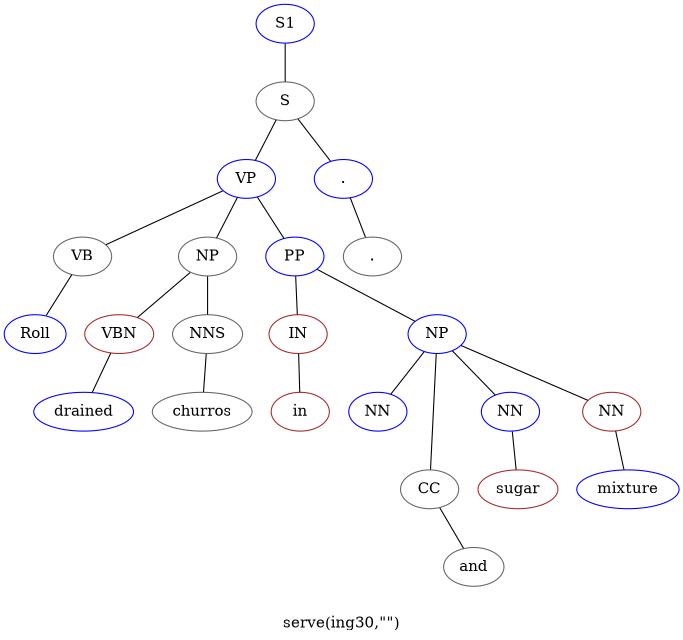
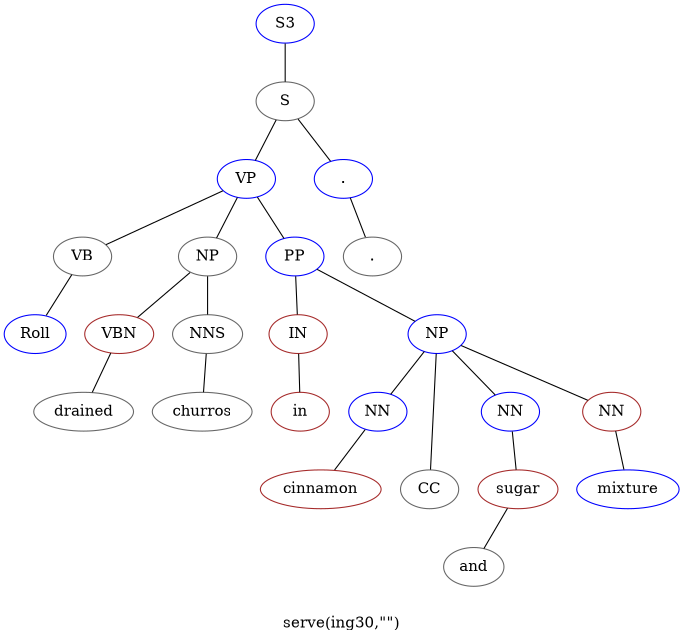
(285, 24) -> (285, 24)
(84, 412) -> (84, 412)
none -> (321, 489)
(452, 528) -> (496, 528)
